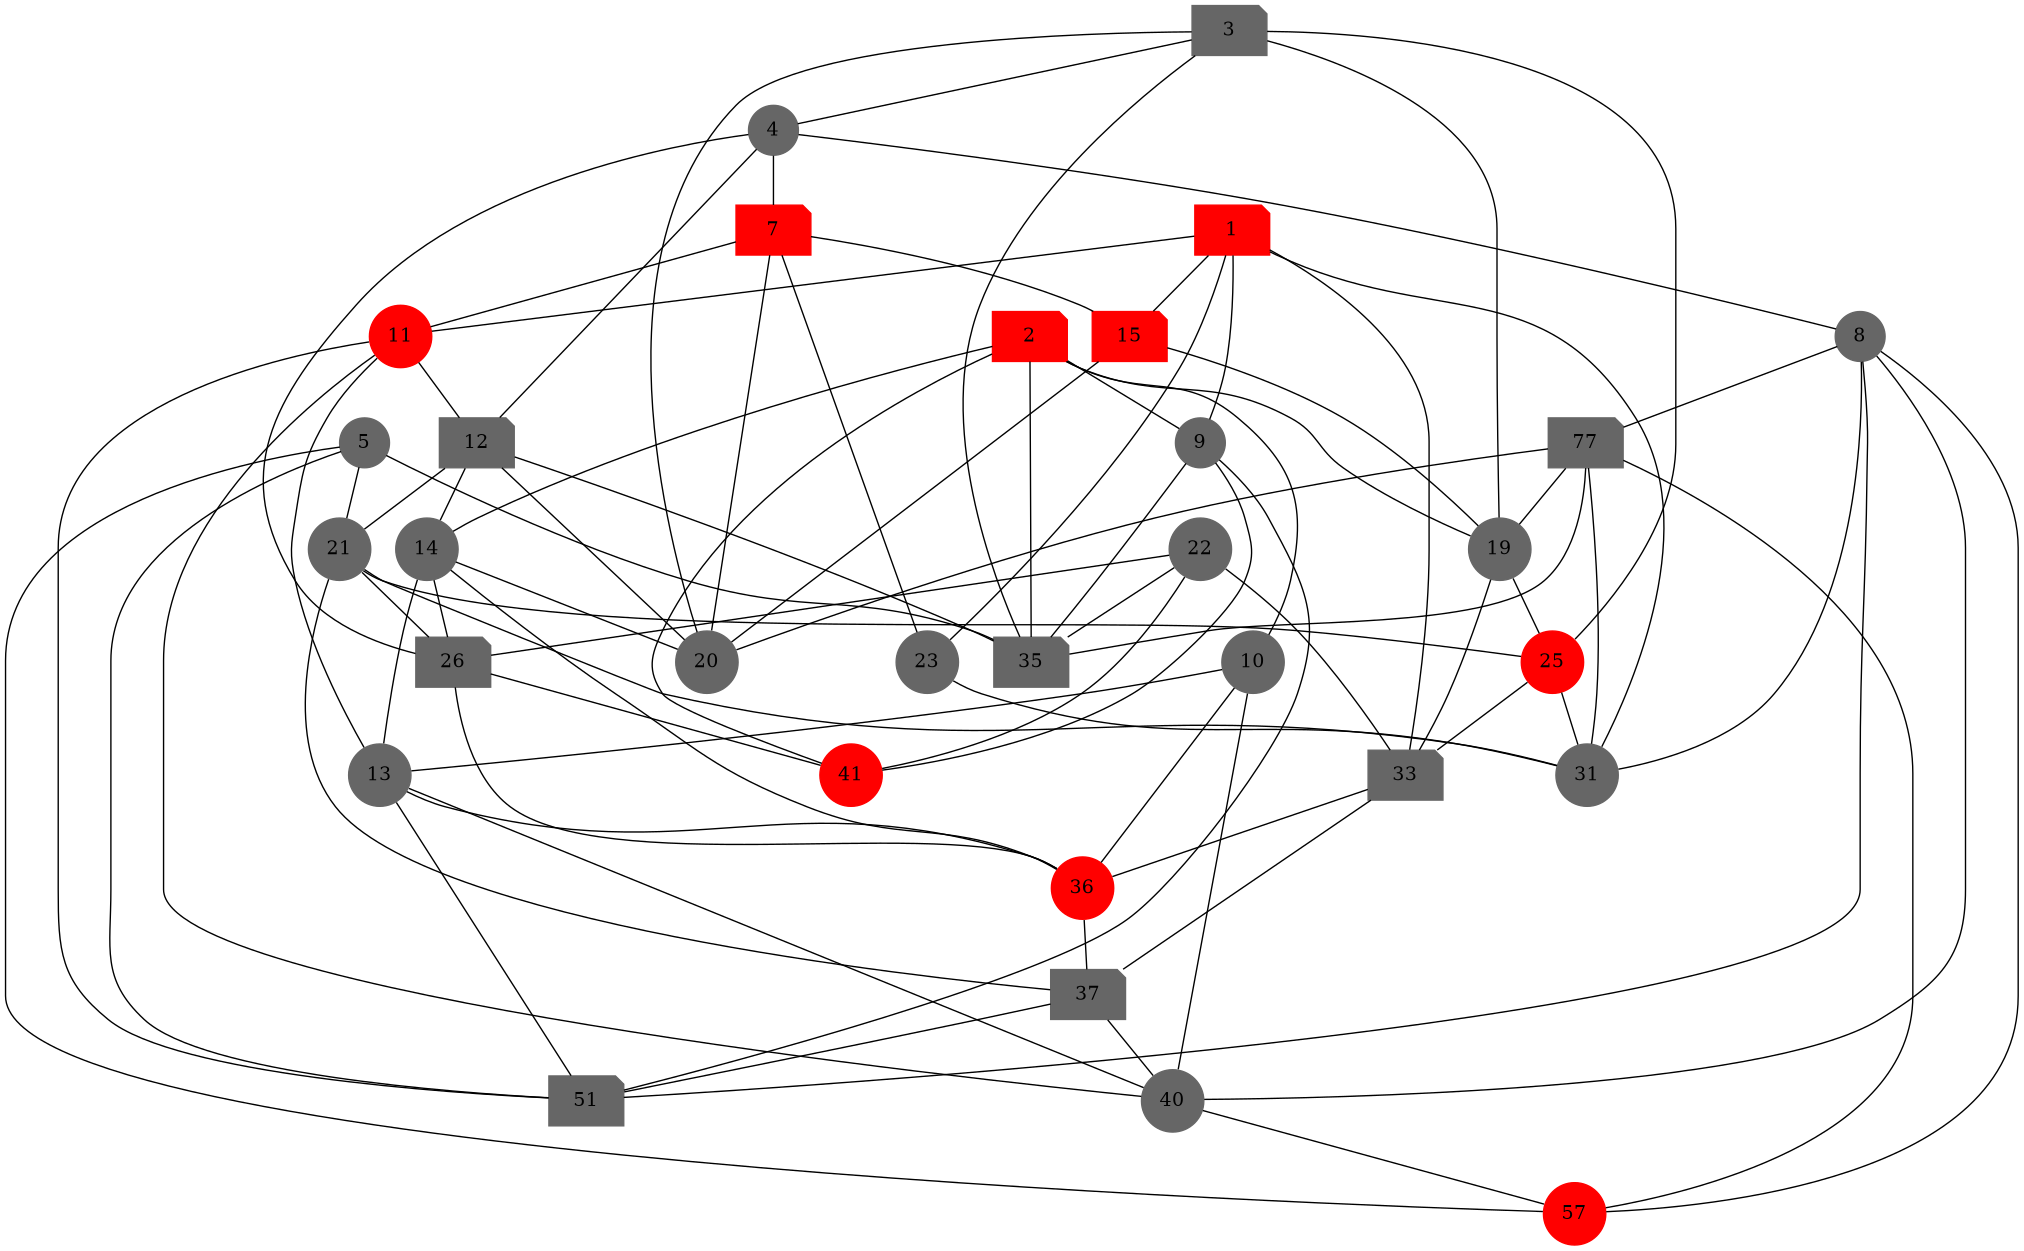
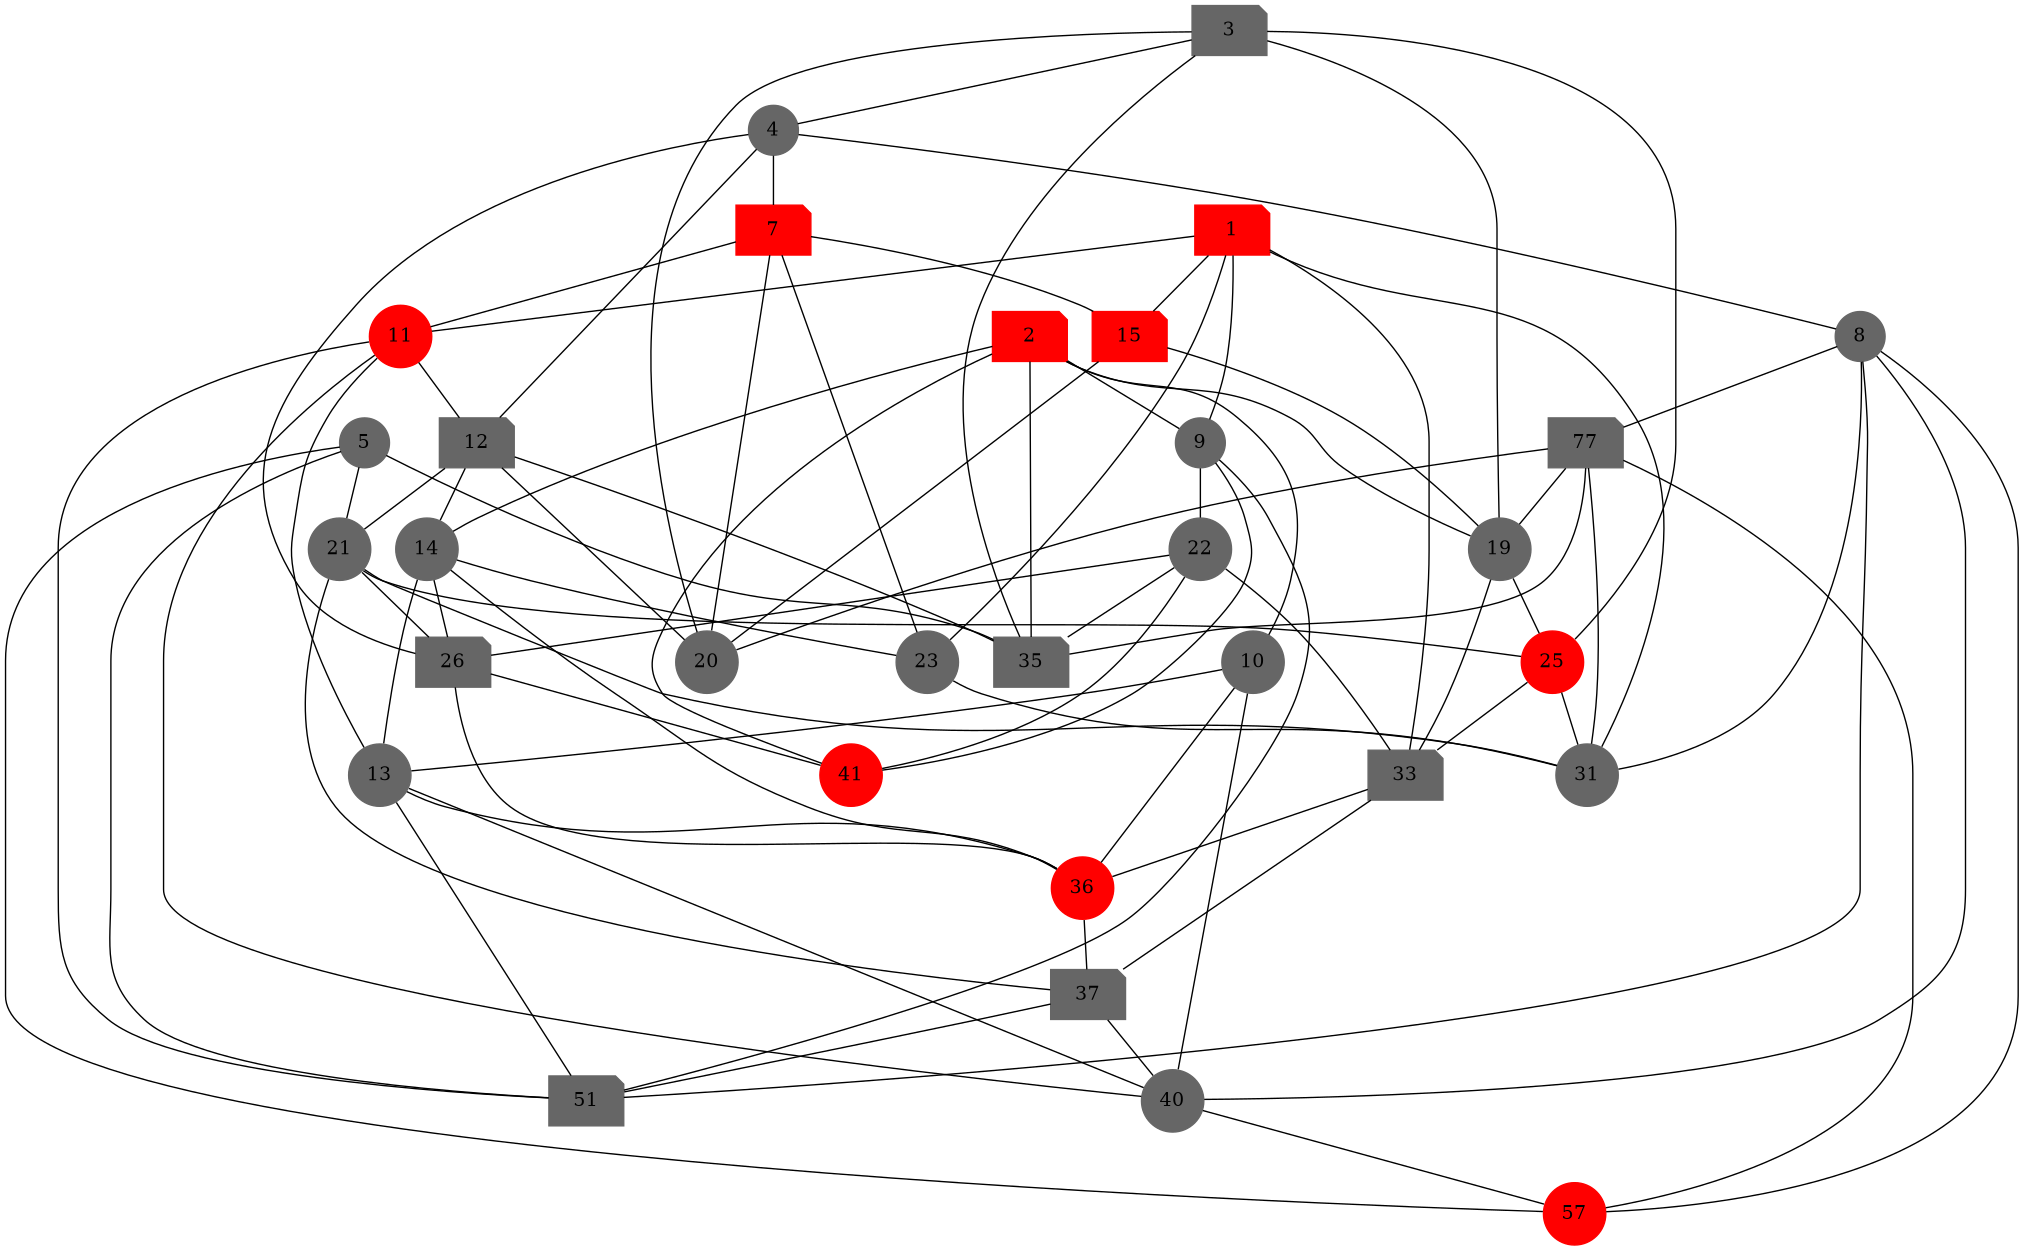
(1120, 551) -> (1200, 493)
(561, 603) -> (631, 604)
